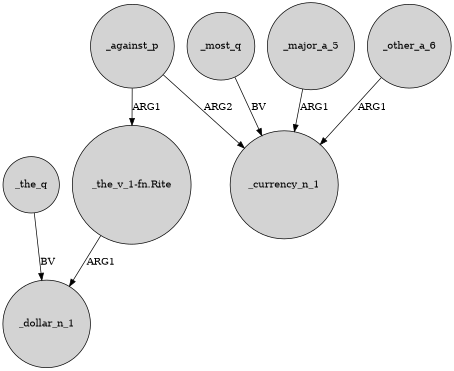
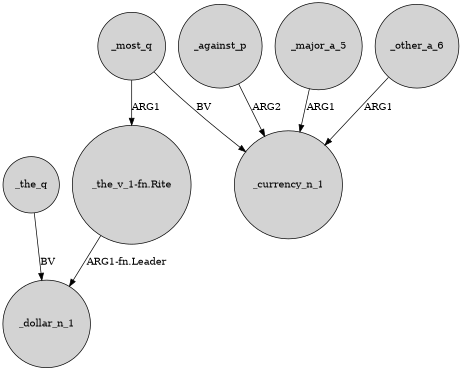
(132, 103) -> (132, 99)
(101, 262) -> (127, 262)
